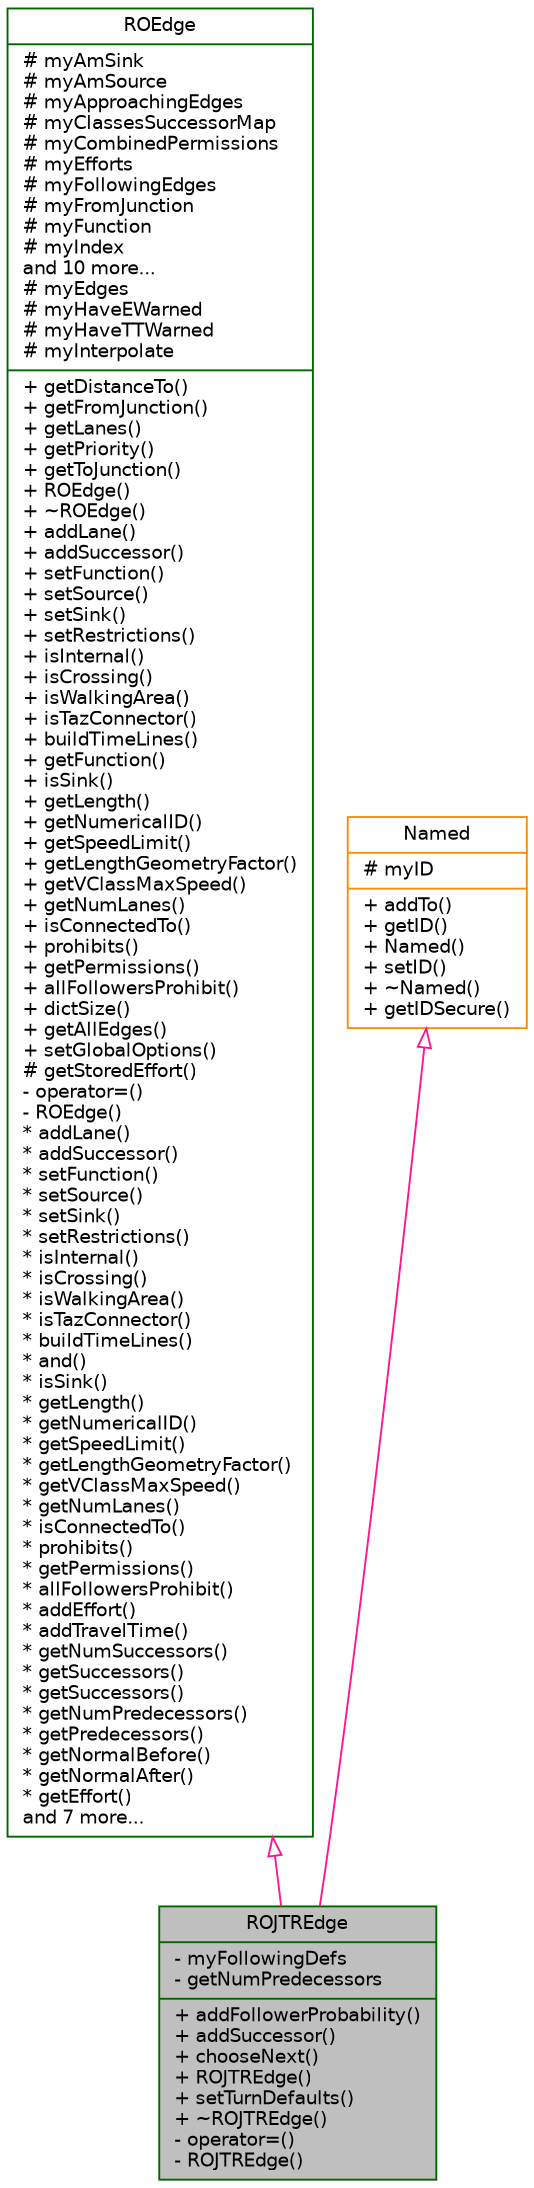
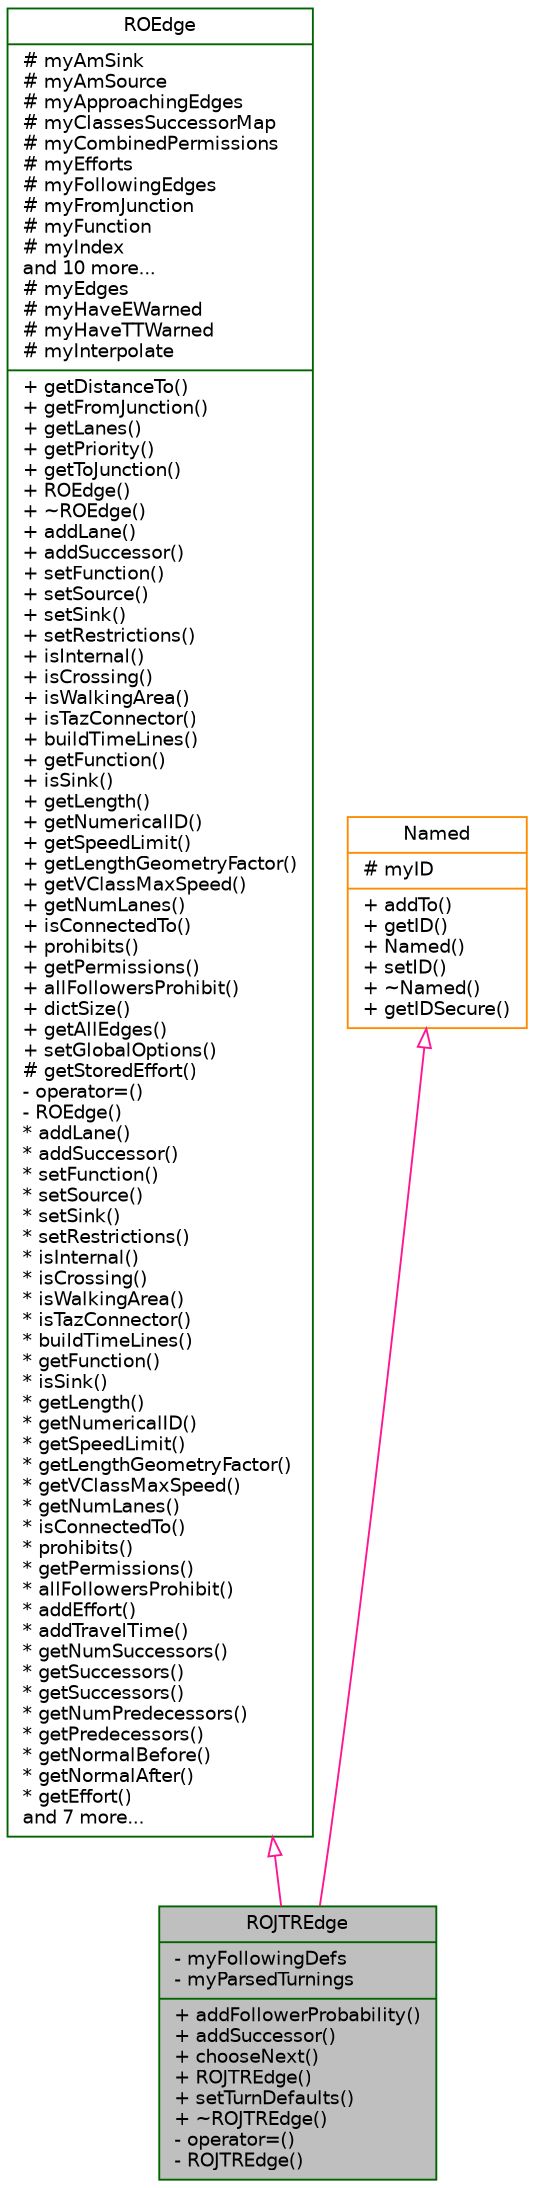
(55, 1362) -> (91, 1362)
(279, 1980) -> (265, 1980)
